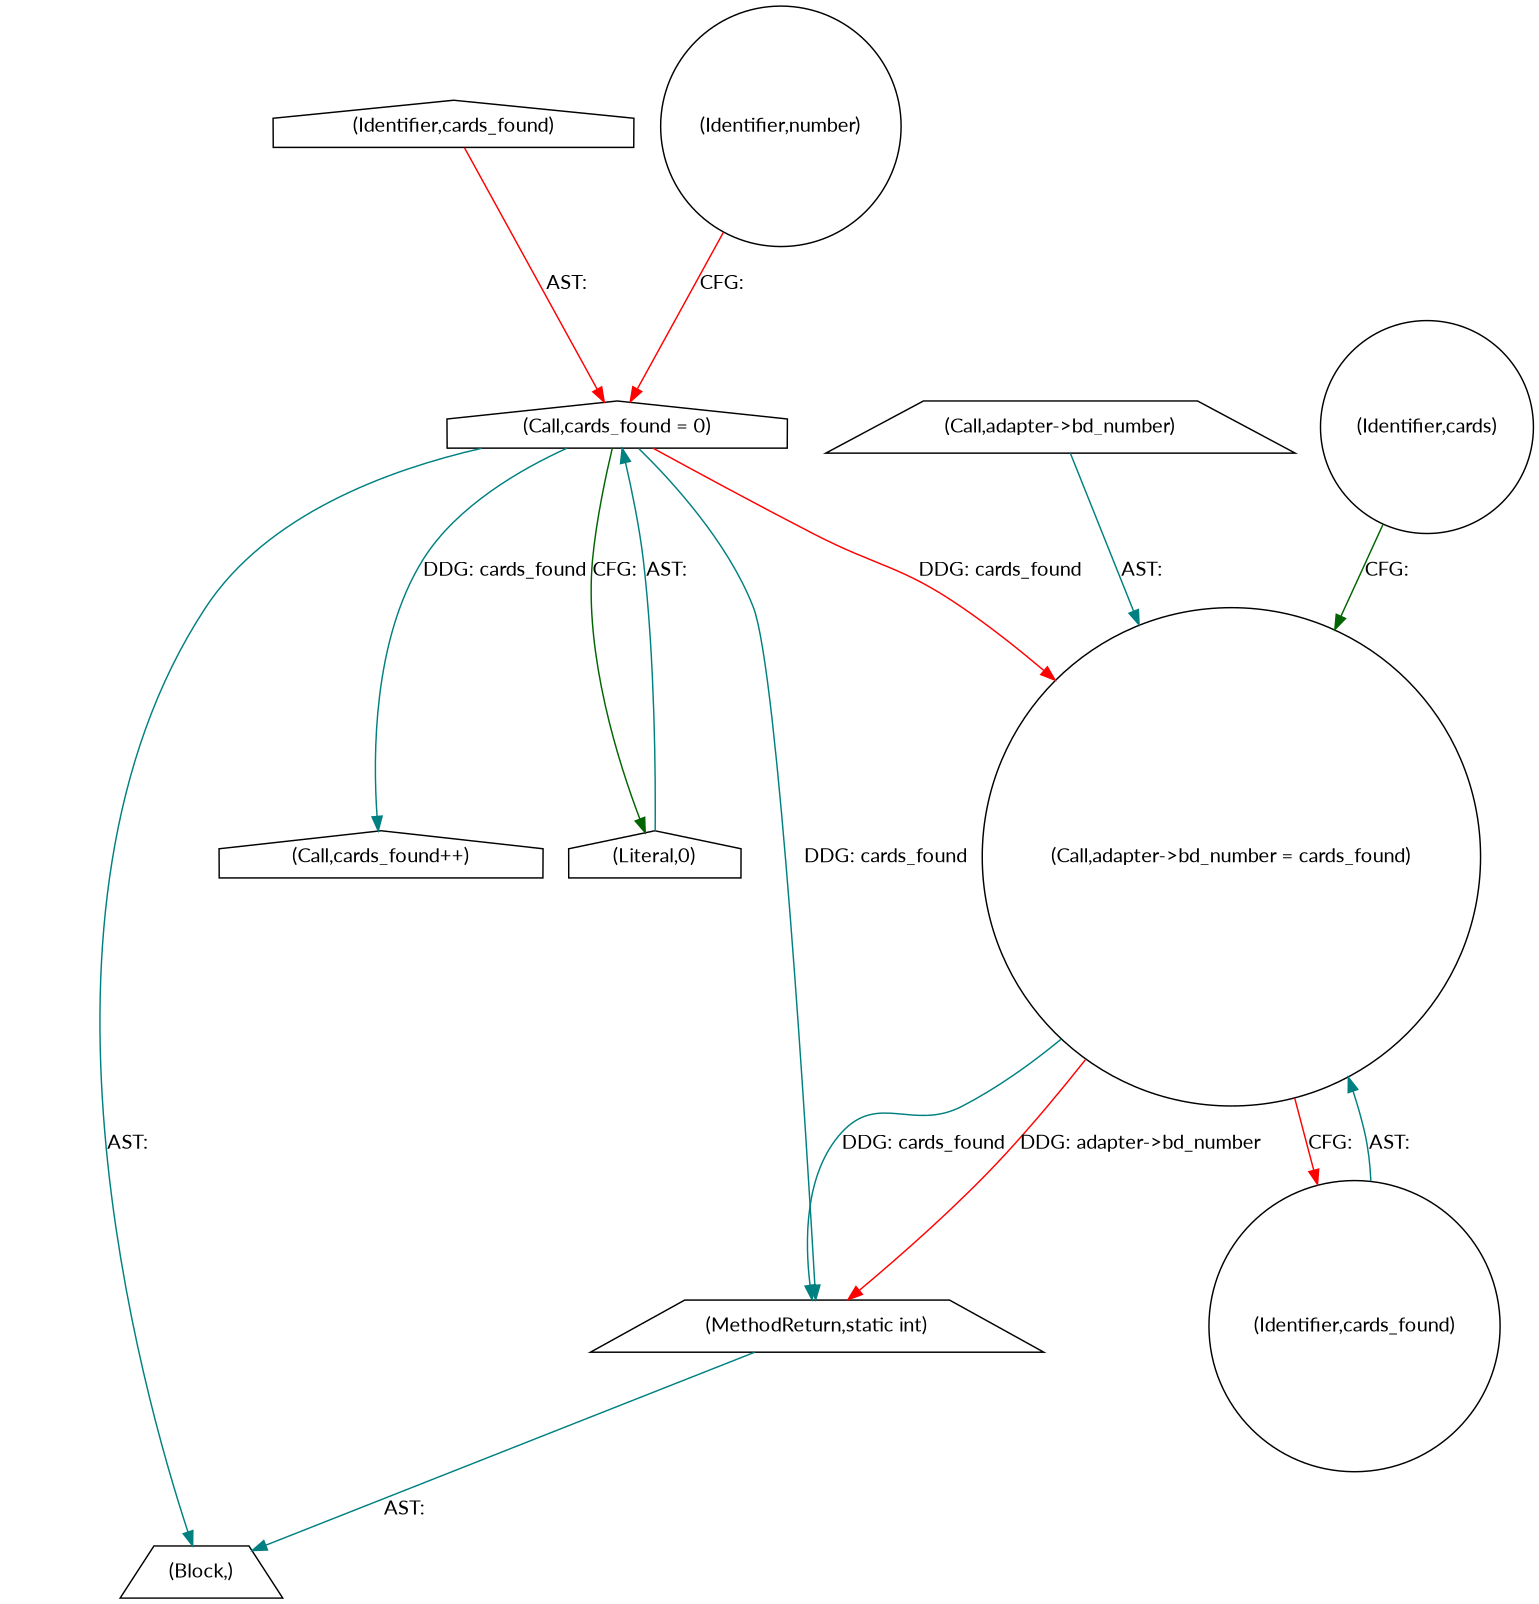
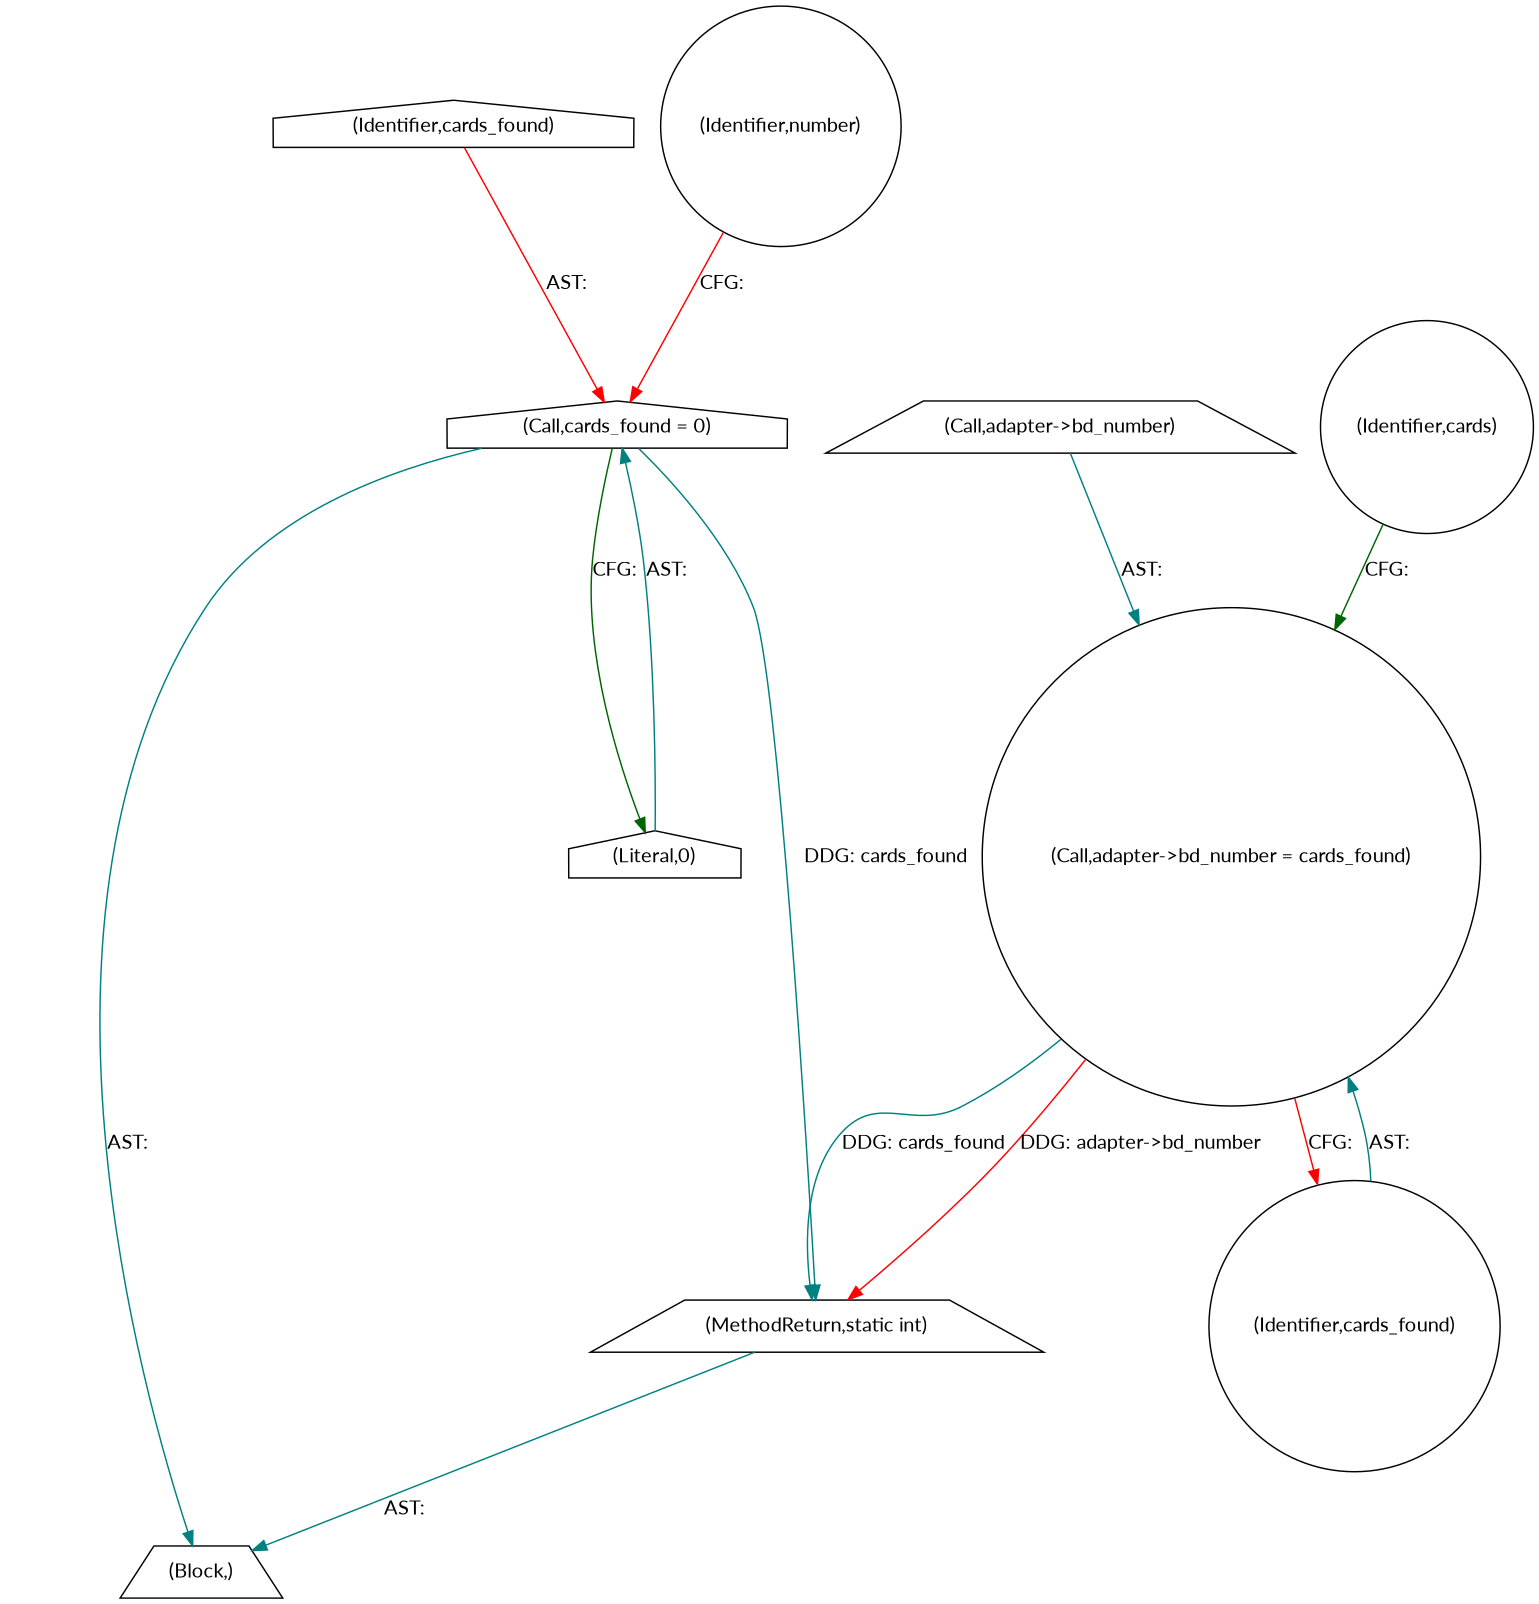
(853, 552) -> none
(381, 857) -> none
